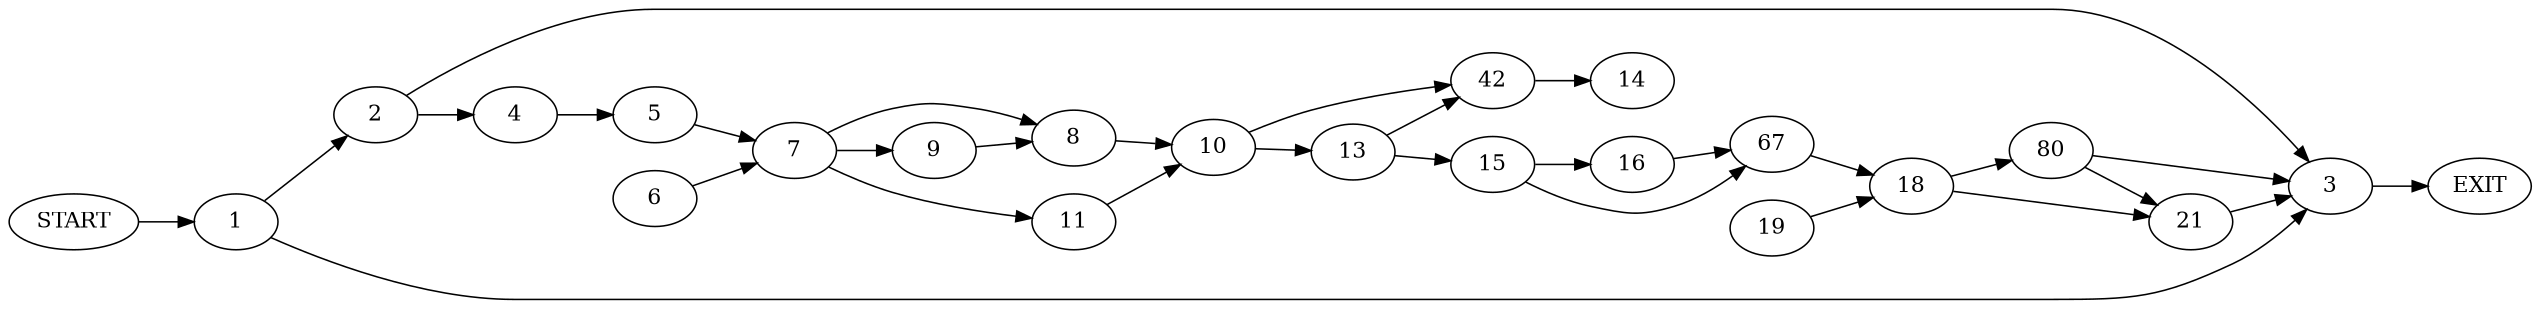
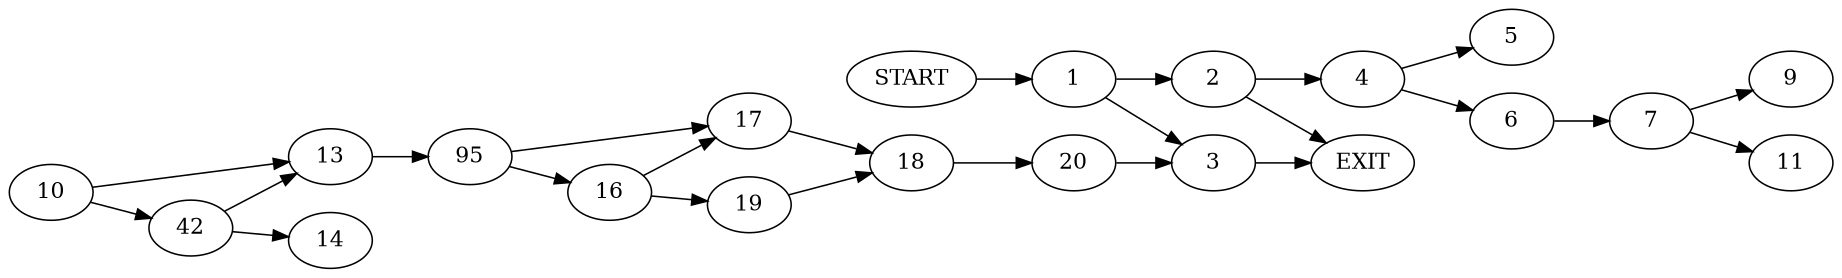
(1366, 9) -> (1279, 116)
none -> (1430, 98)
(1416, 120) -> (254, 196)
(717, 131) -> none
(1074, 138) -> none
(1772, 144) -> (749, 121)
(2051, 150) -> (1074, 163)
(1493, 164) -> (470, 157)
(1137, 188) -> none
none -> (672, 198)
(2191, 222) -> none
